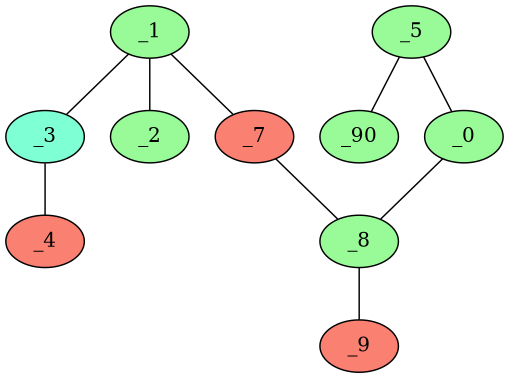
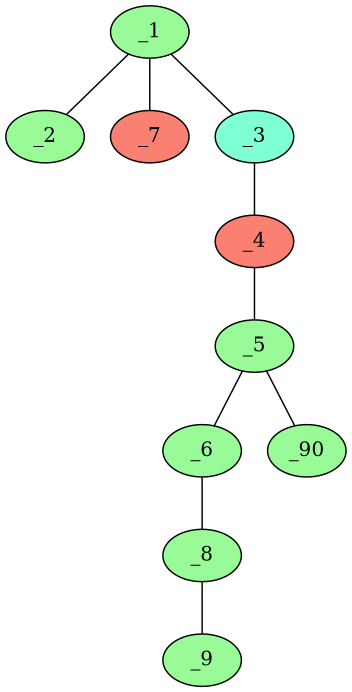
(464, 137) -> (202, 451)
(307, 189) -> none
none -> (254, 294)
(359, 346) -> (202, 660)
